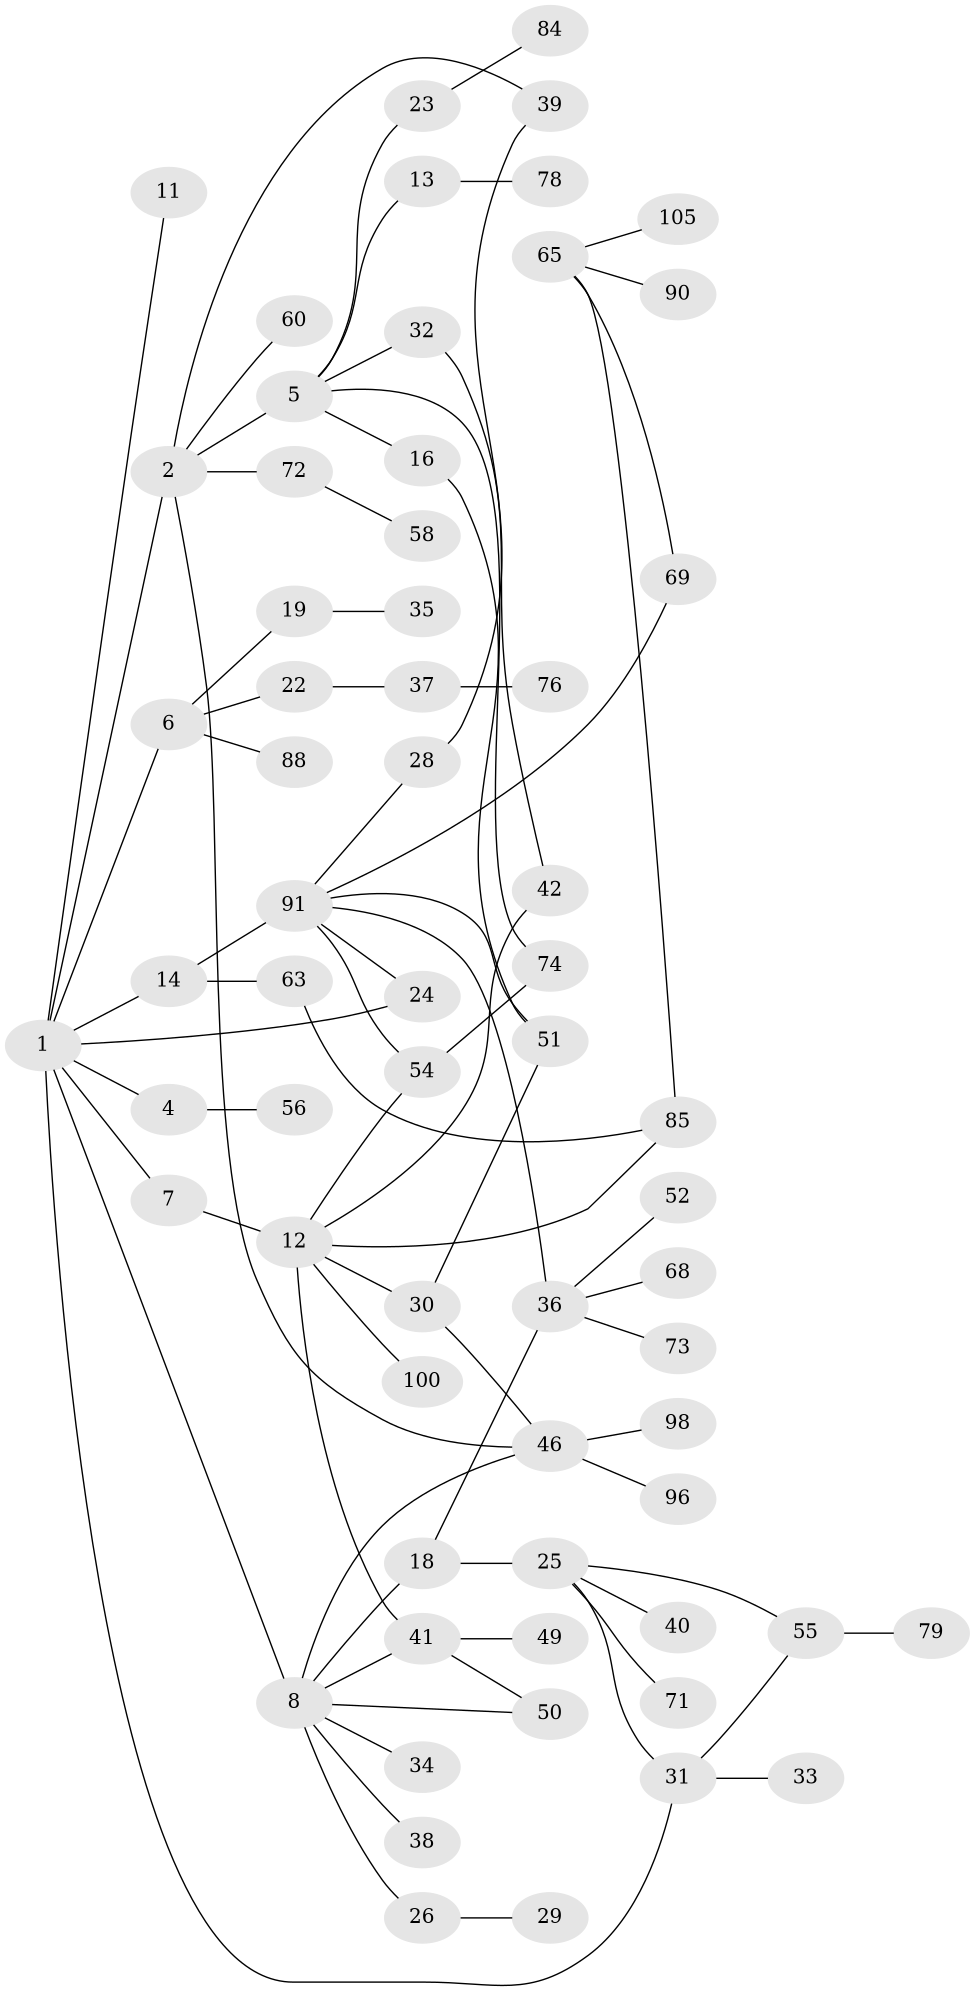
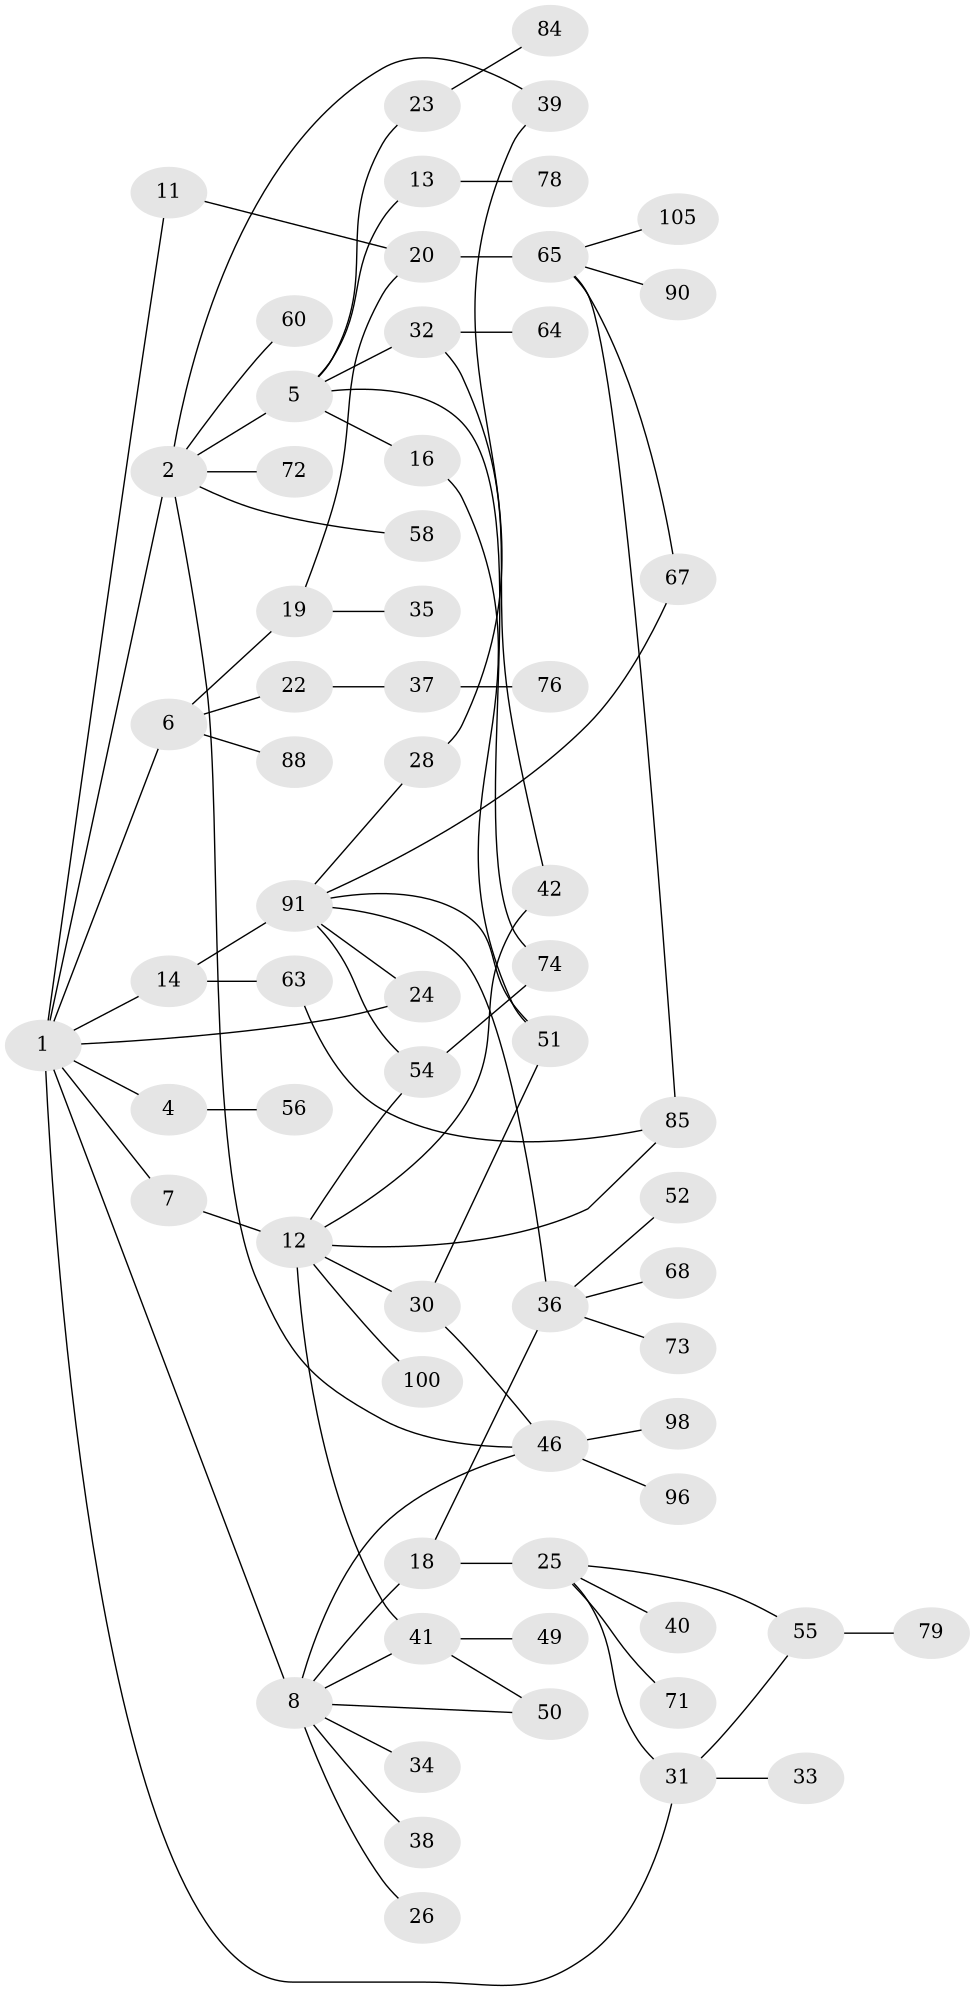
none -> (422, 257)
none -> (550, 332)
(358, 504) -> (290, 518)
(678, 579) -> (678, 579)
(550, 1918) -> none
